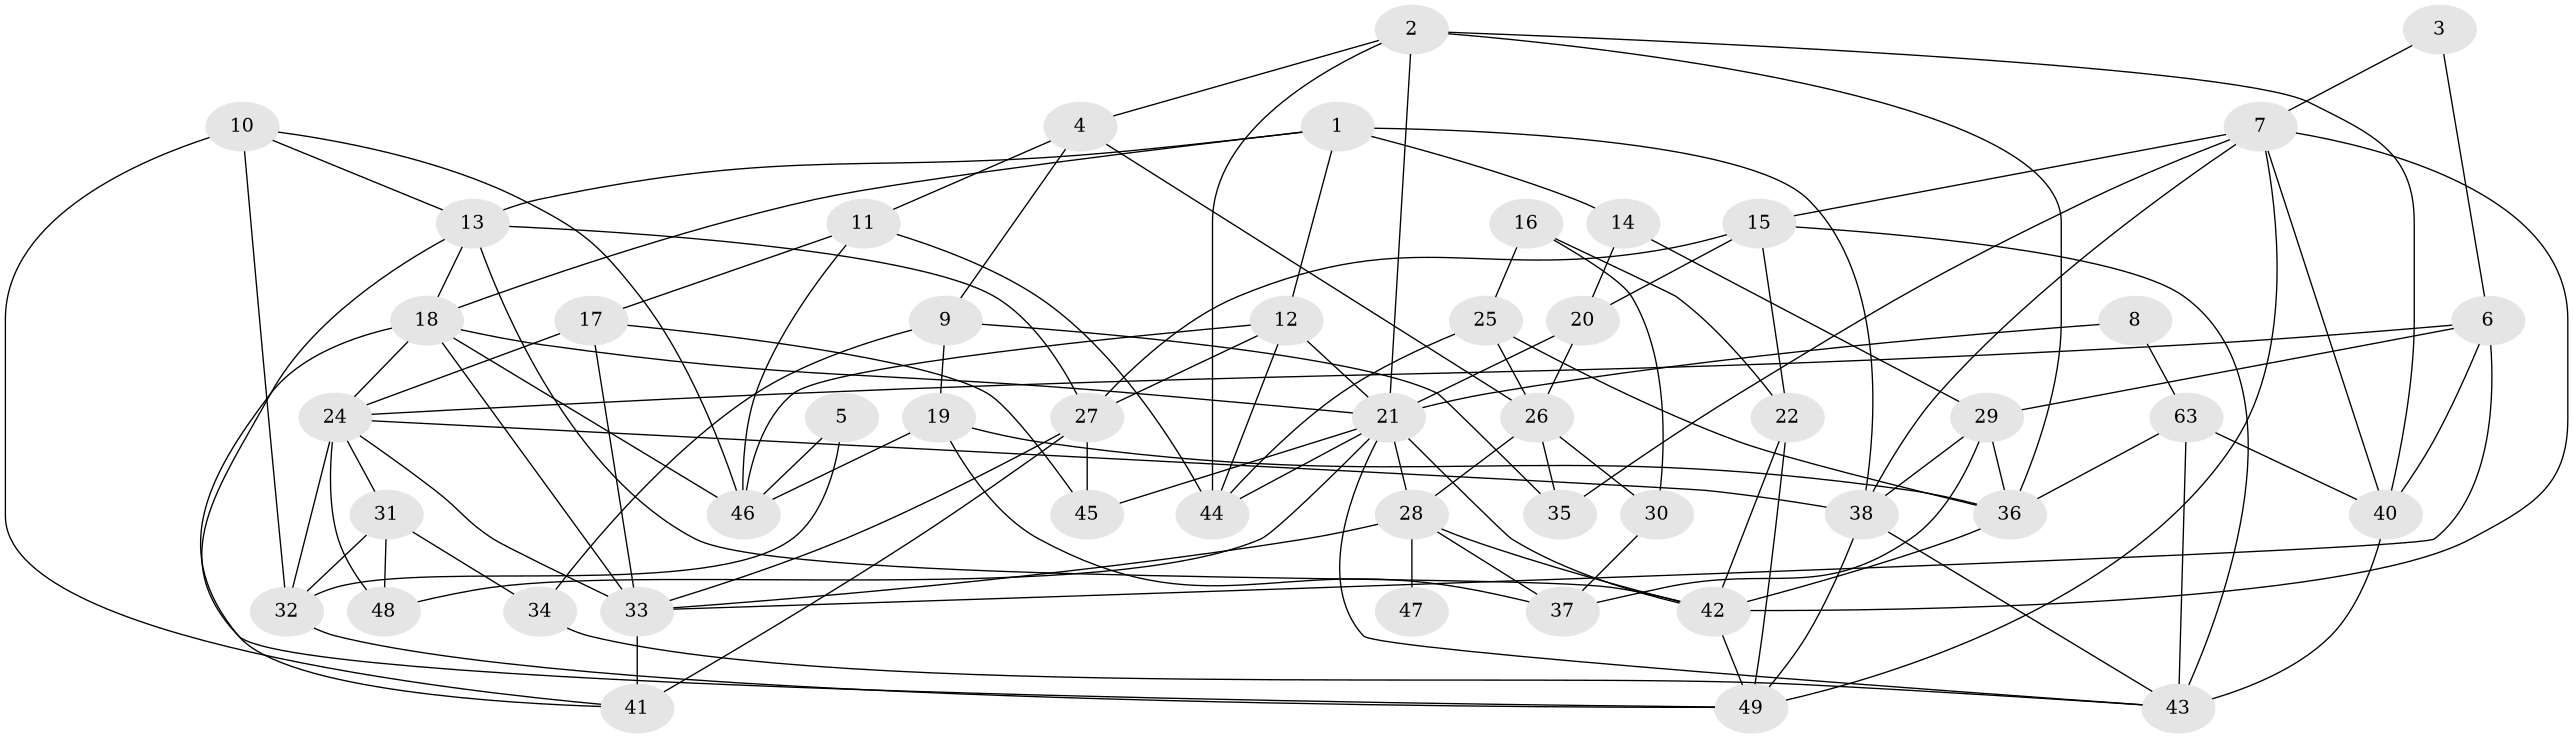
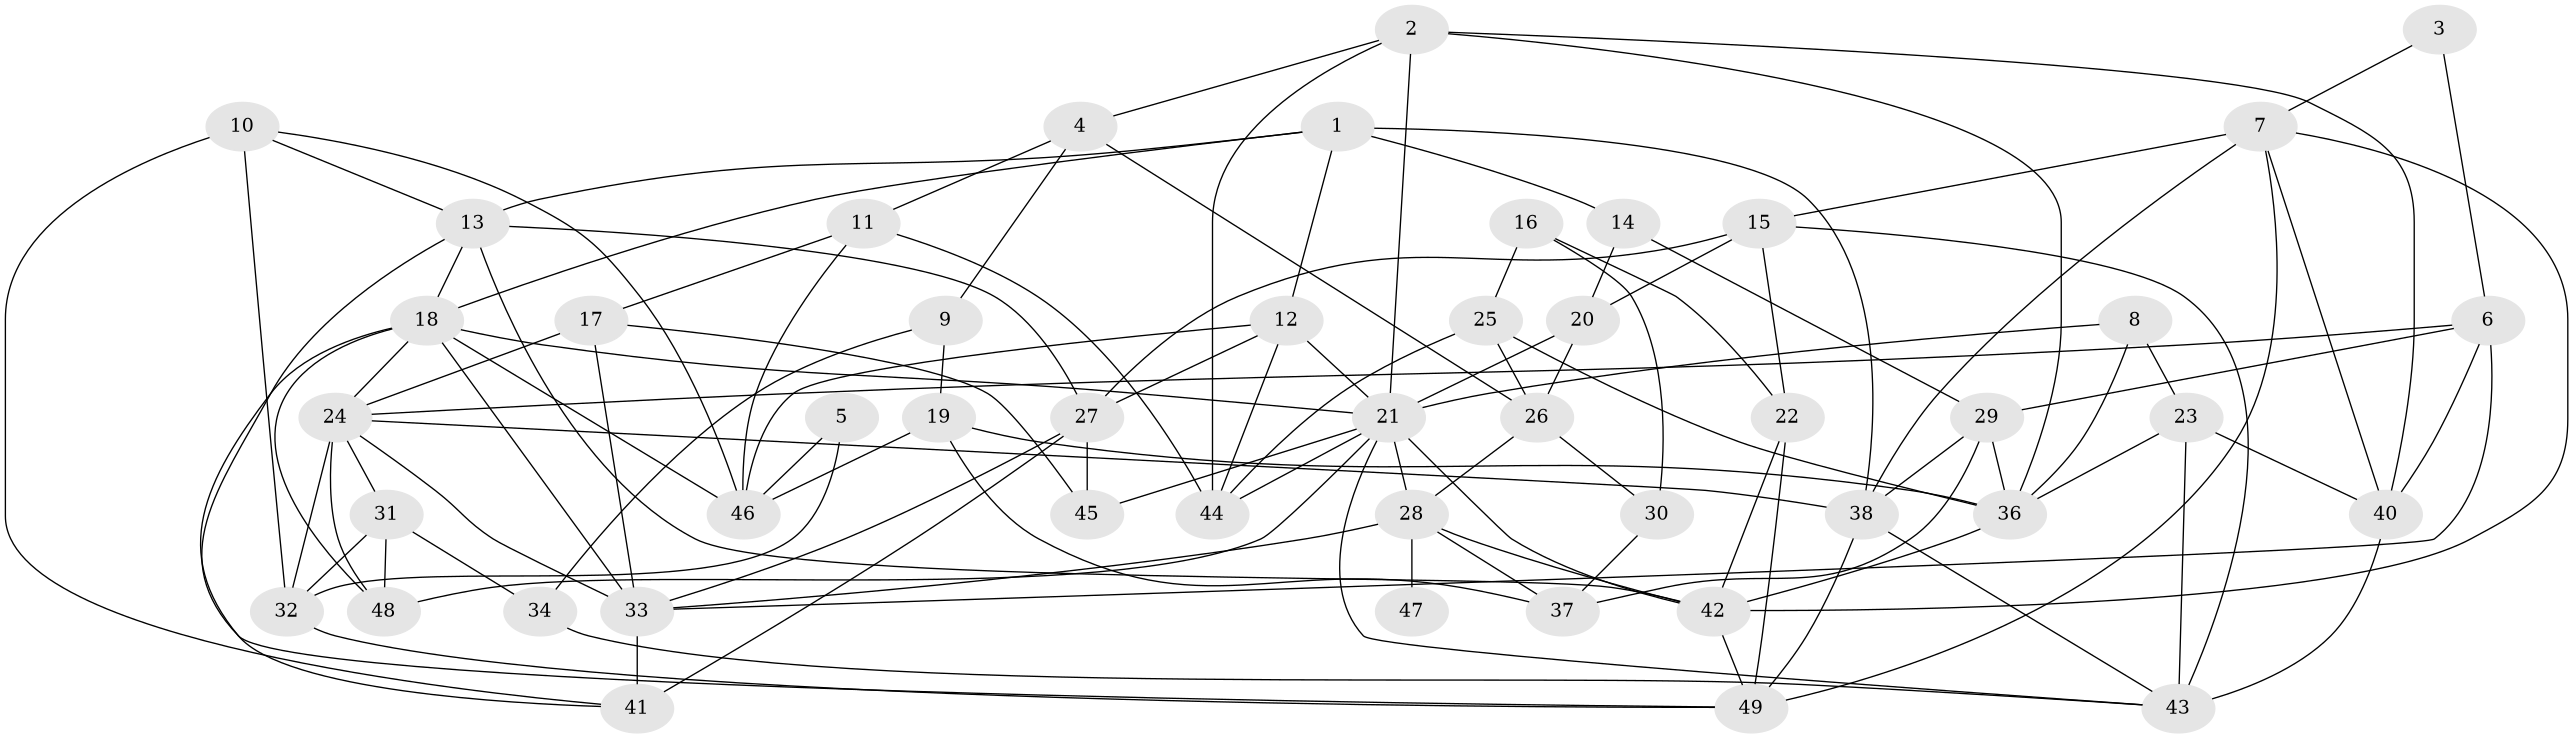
none -> (278, 416)
(2187, 418) -> (2187, 418)
none -> (2090, 426)
(1560, 515) -> none
